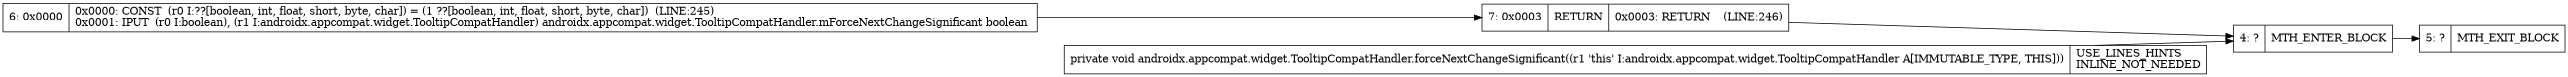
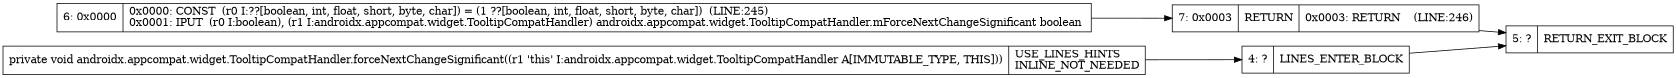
(2007, 29) -> (1489, 31)
(2329, 38) -> (1341, 59)
(2508, 38) -> (1605, 39)
